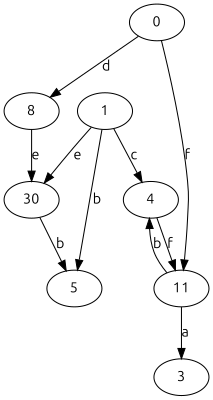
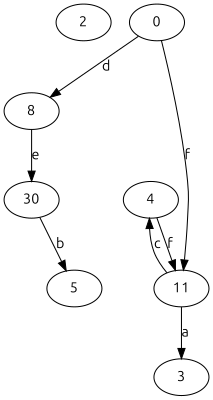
none -> (84, 22)
(105, 111) -> none
(158, 244) -> (158, 244)
